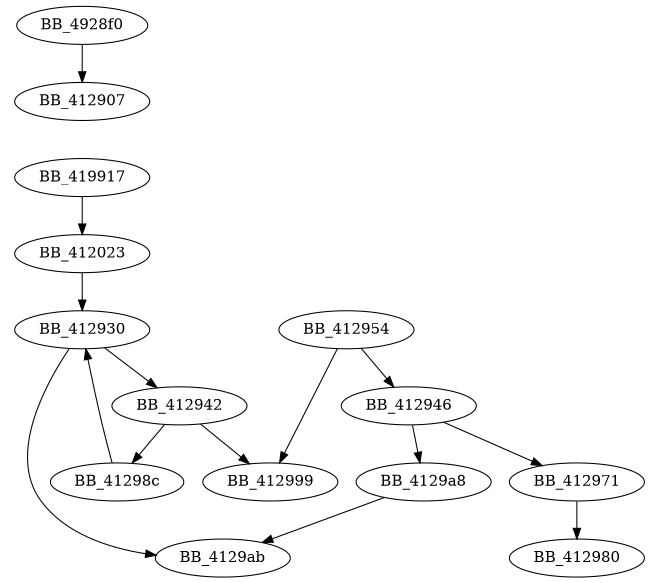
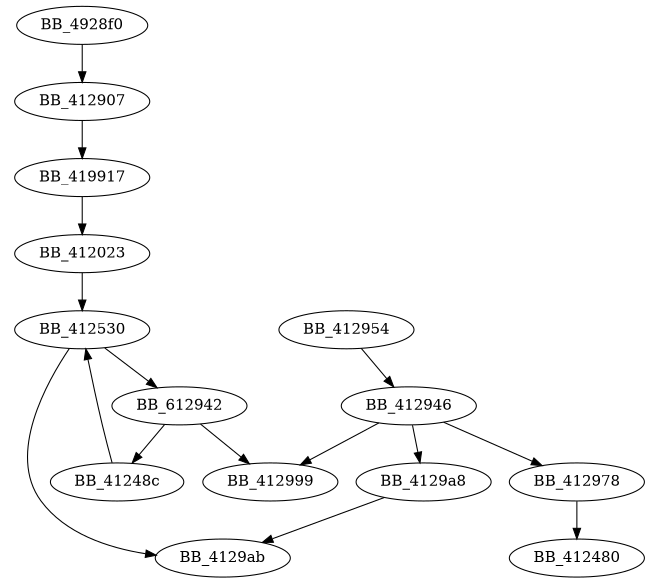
none -> (82, 134)
(82, 330) -> (82, 330)
(311, 401) -> (344, 441)
(179, 406) -> (179, 406)
(117, 482) -> (117, 482)
(577, 482) -> (577, 482)
(577, 558) -> (577, 558)
